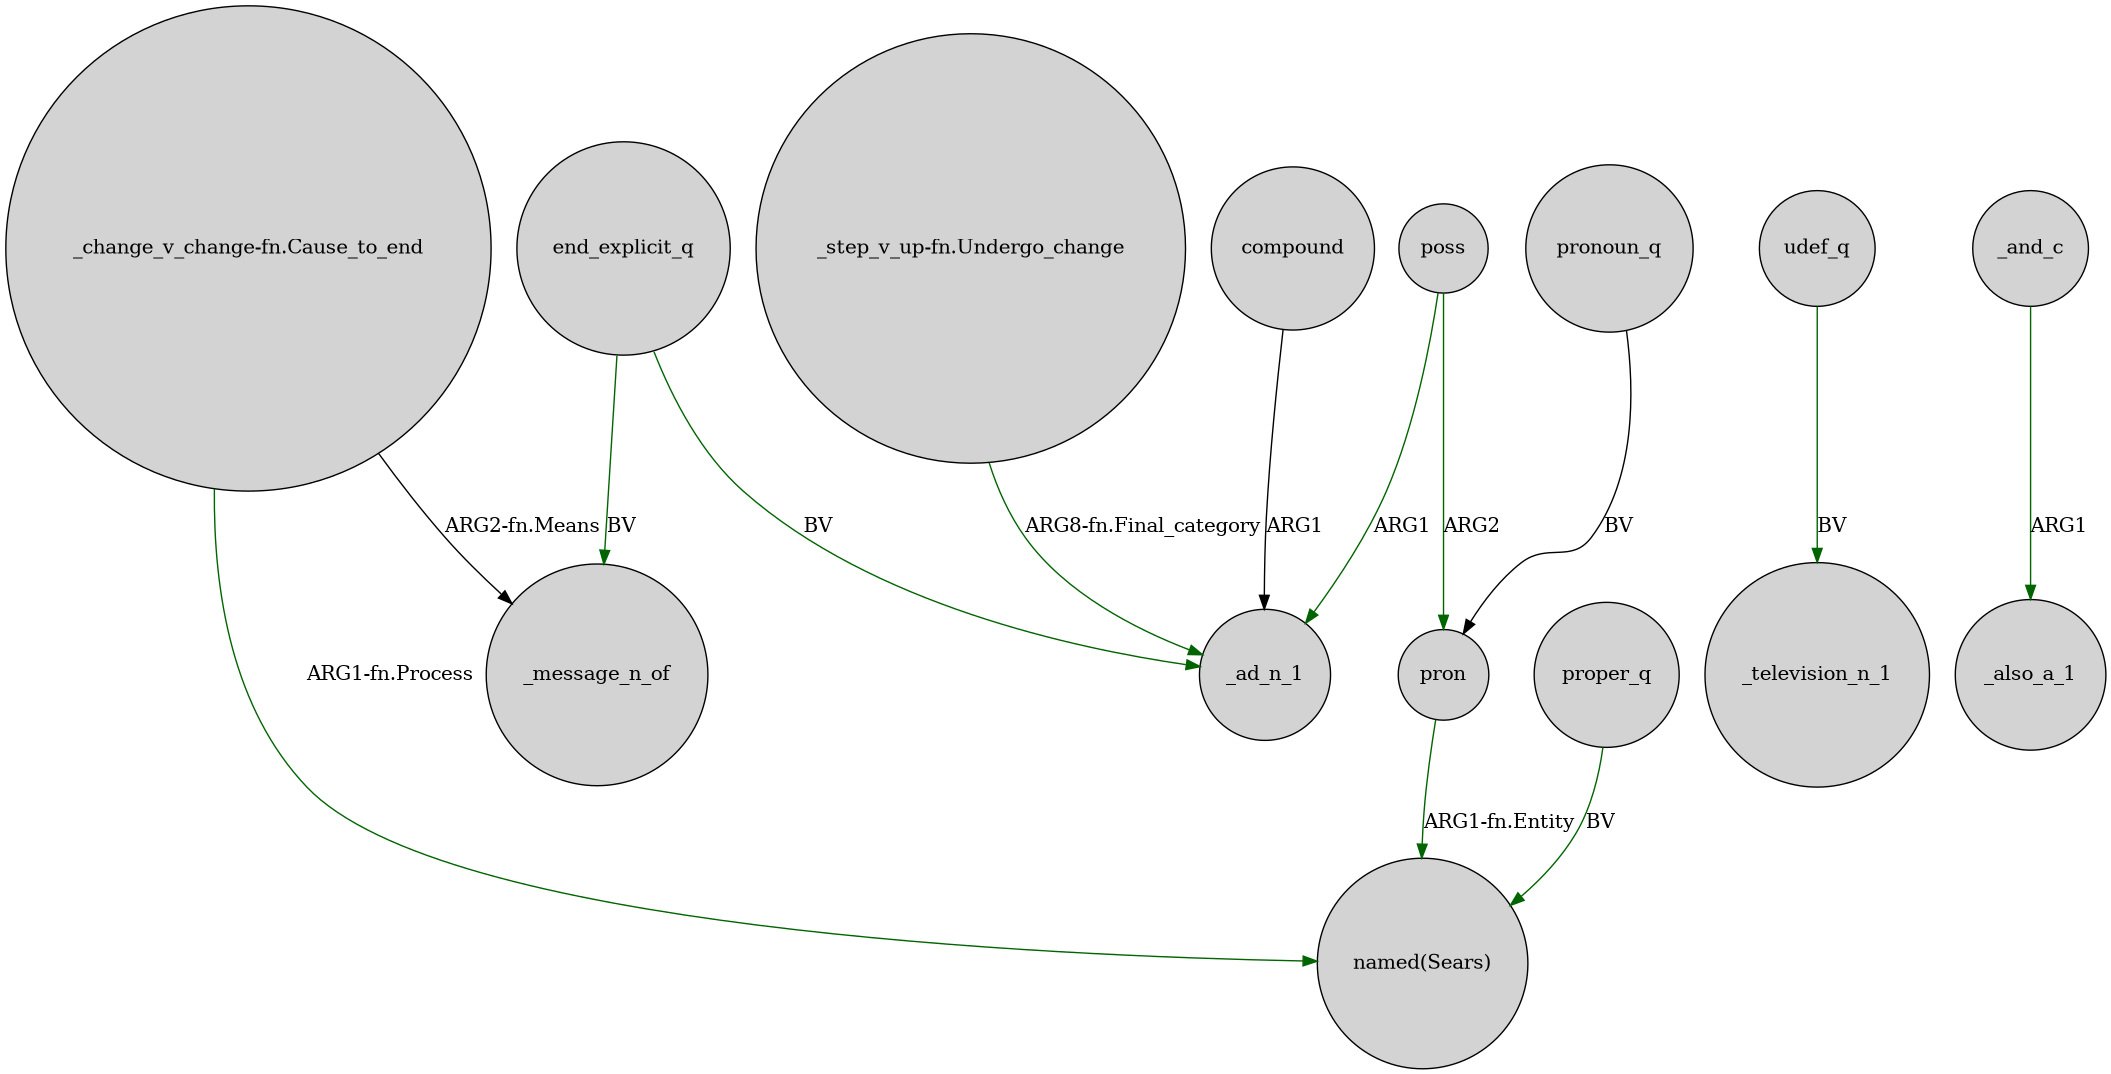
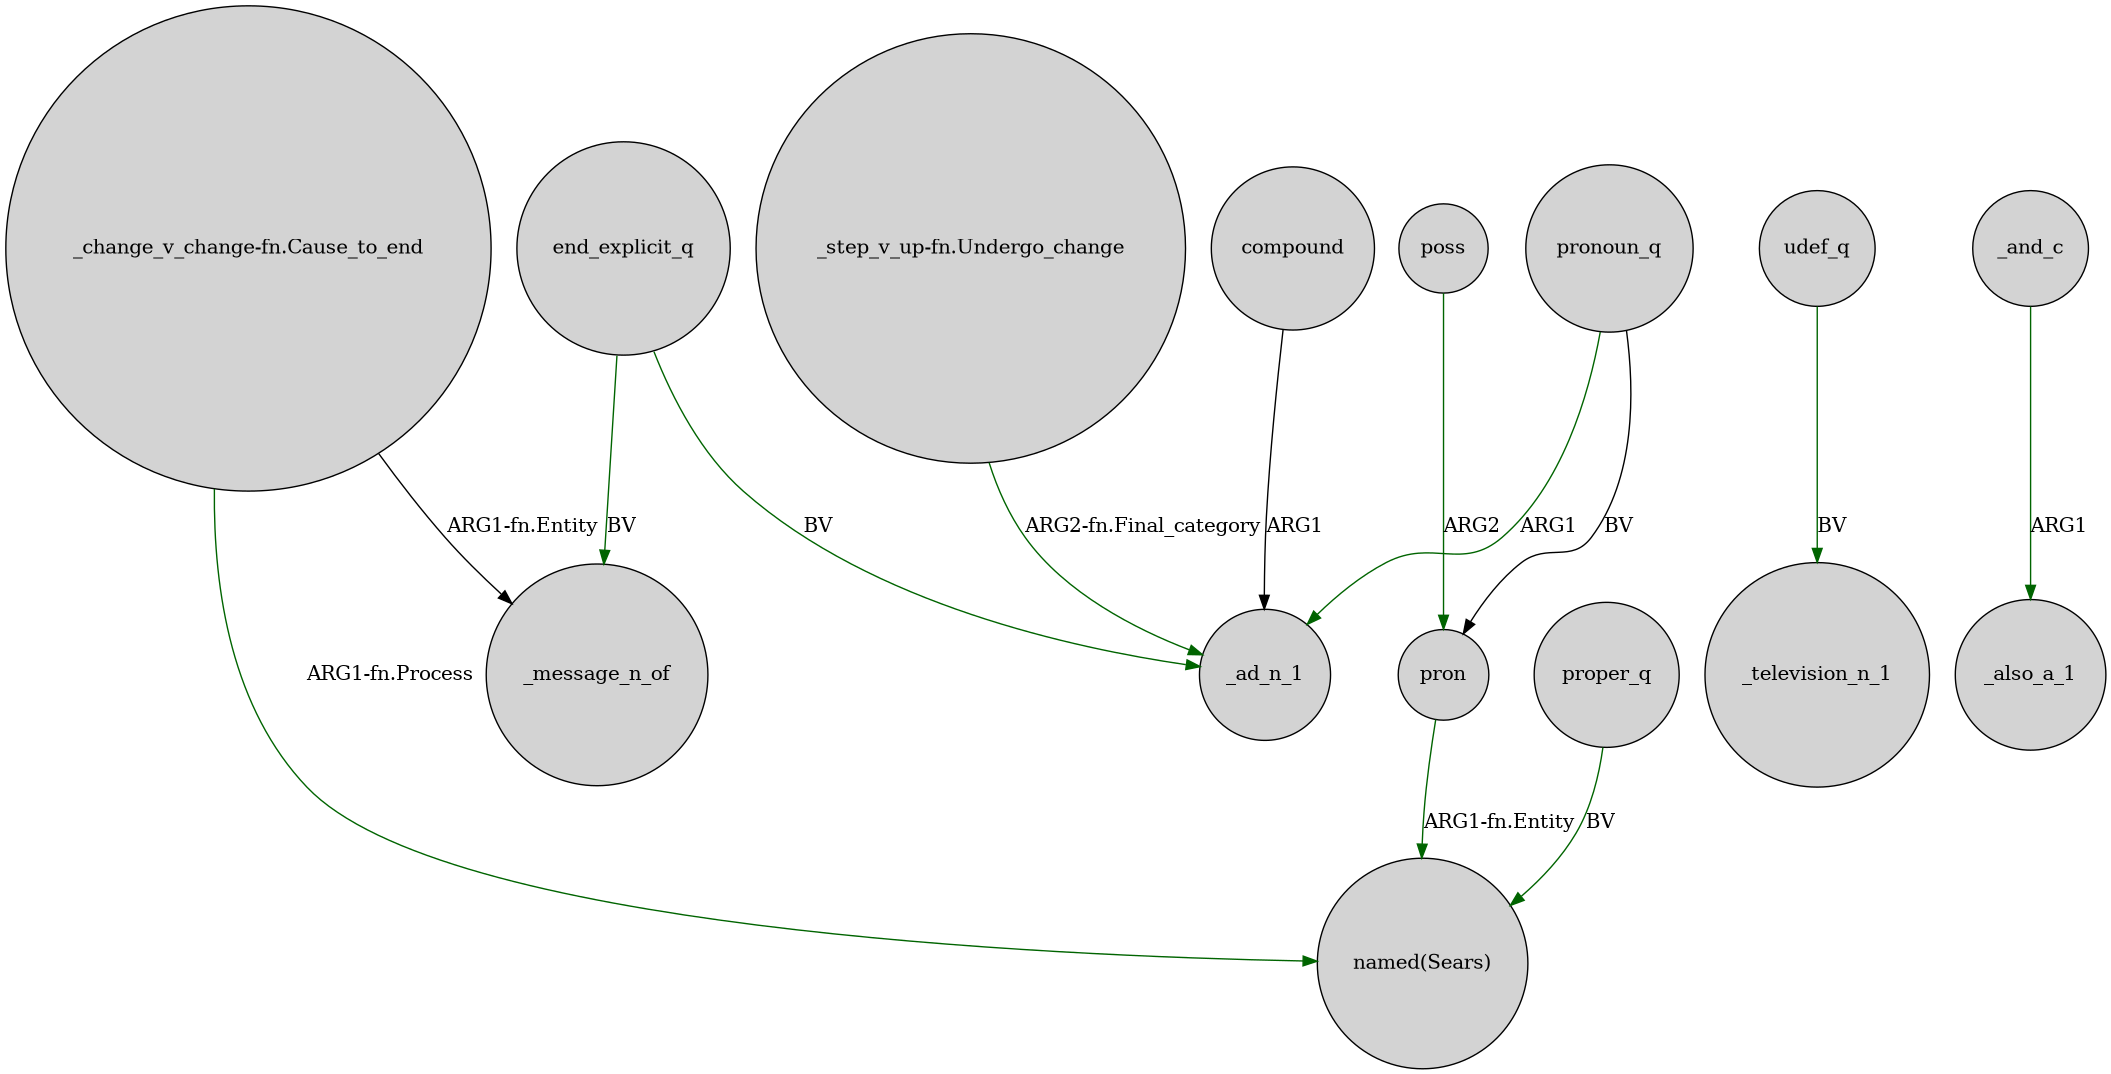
(1398, 461) -> (1510, 529)
(523, 527) -> (523, 527)
(1143, 527) -> (1143, 527)
